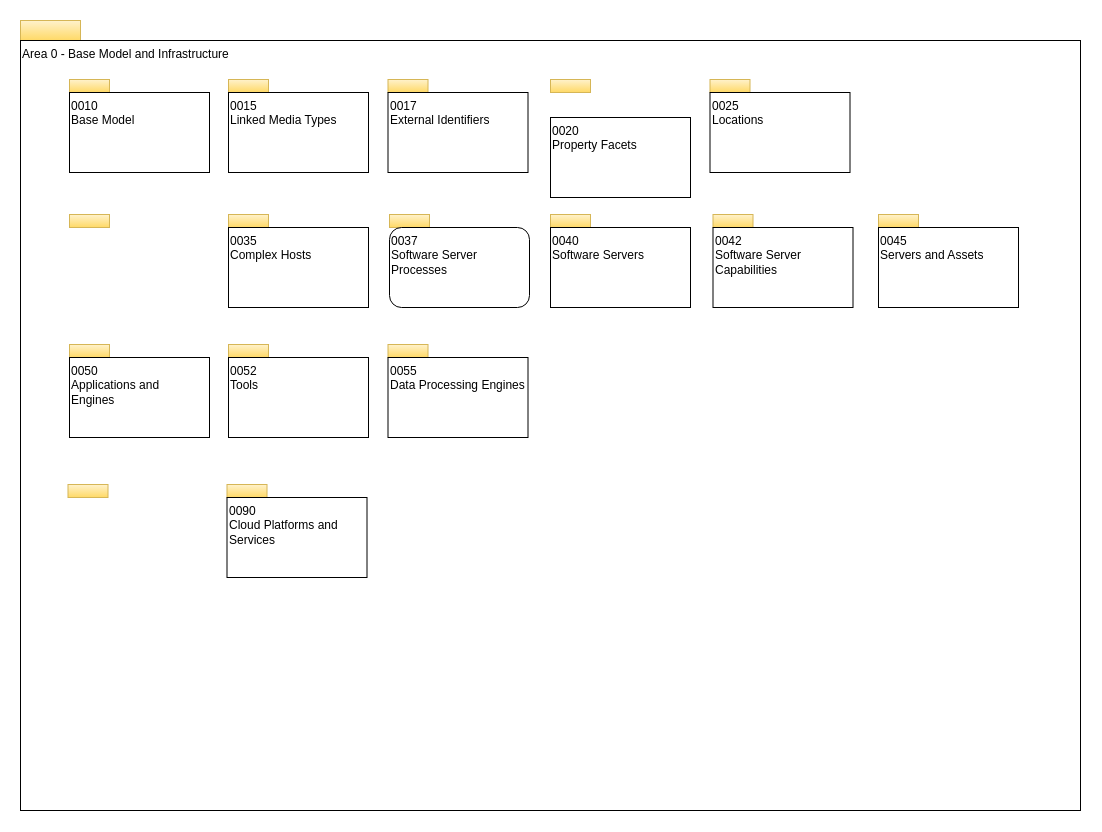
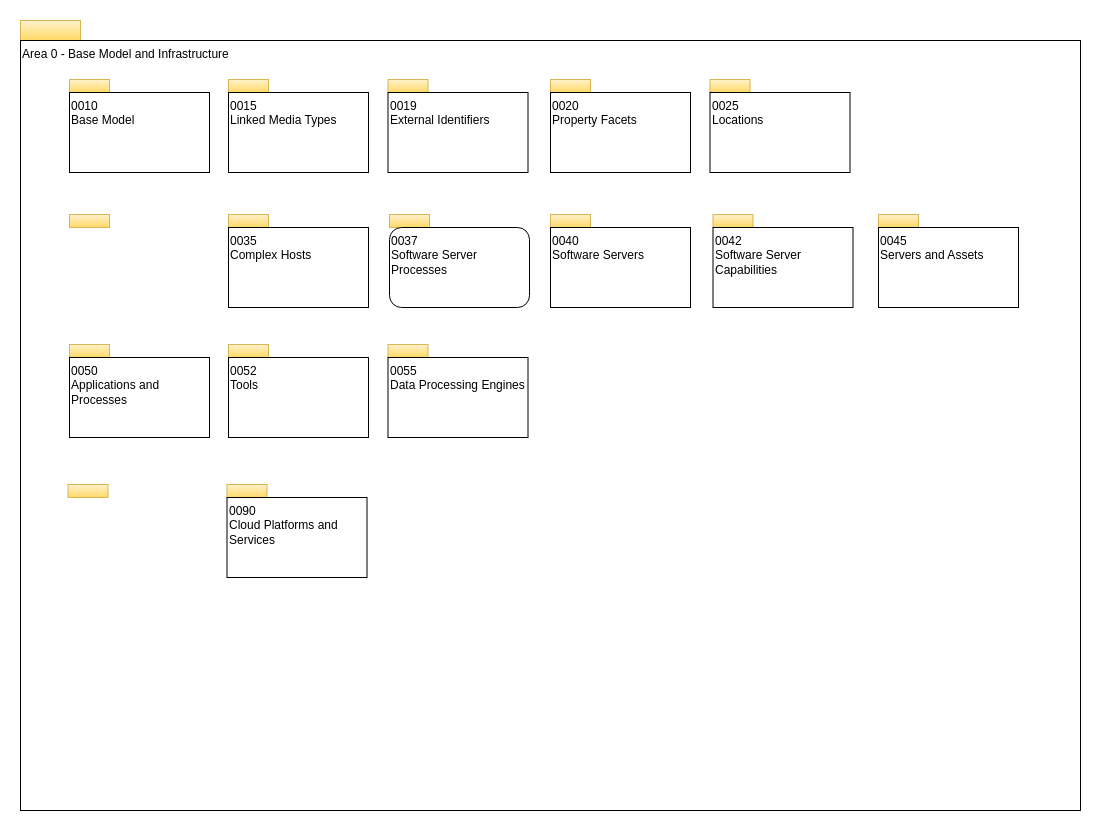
(451, 114) -> (451, 114)
(621, 158) -> (621, 133)
(119, 386) -> (119, 386)
